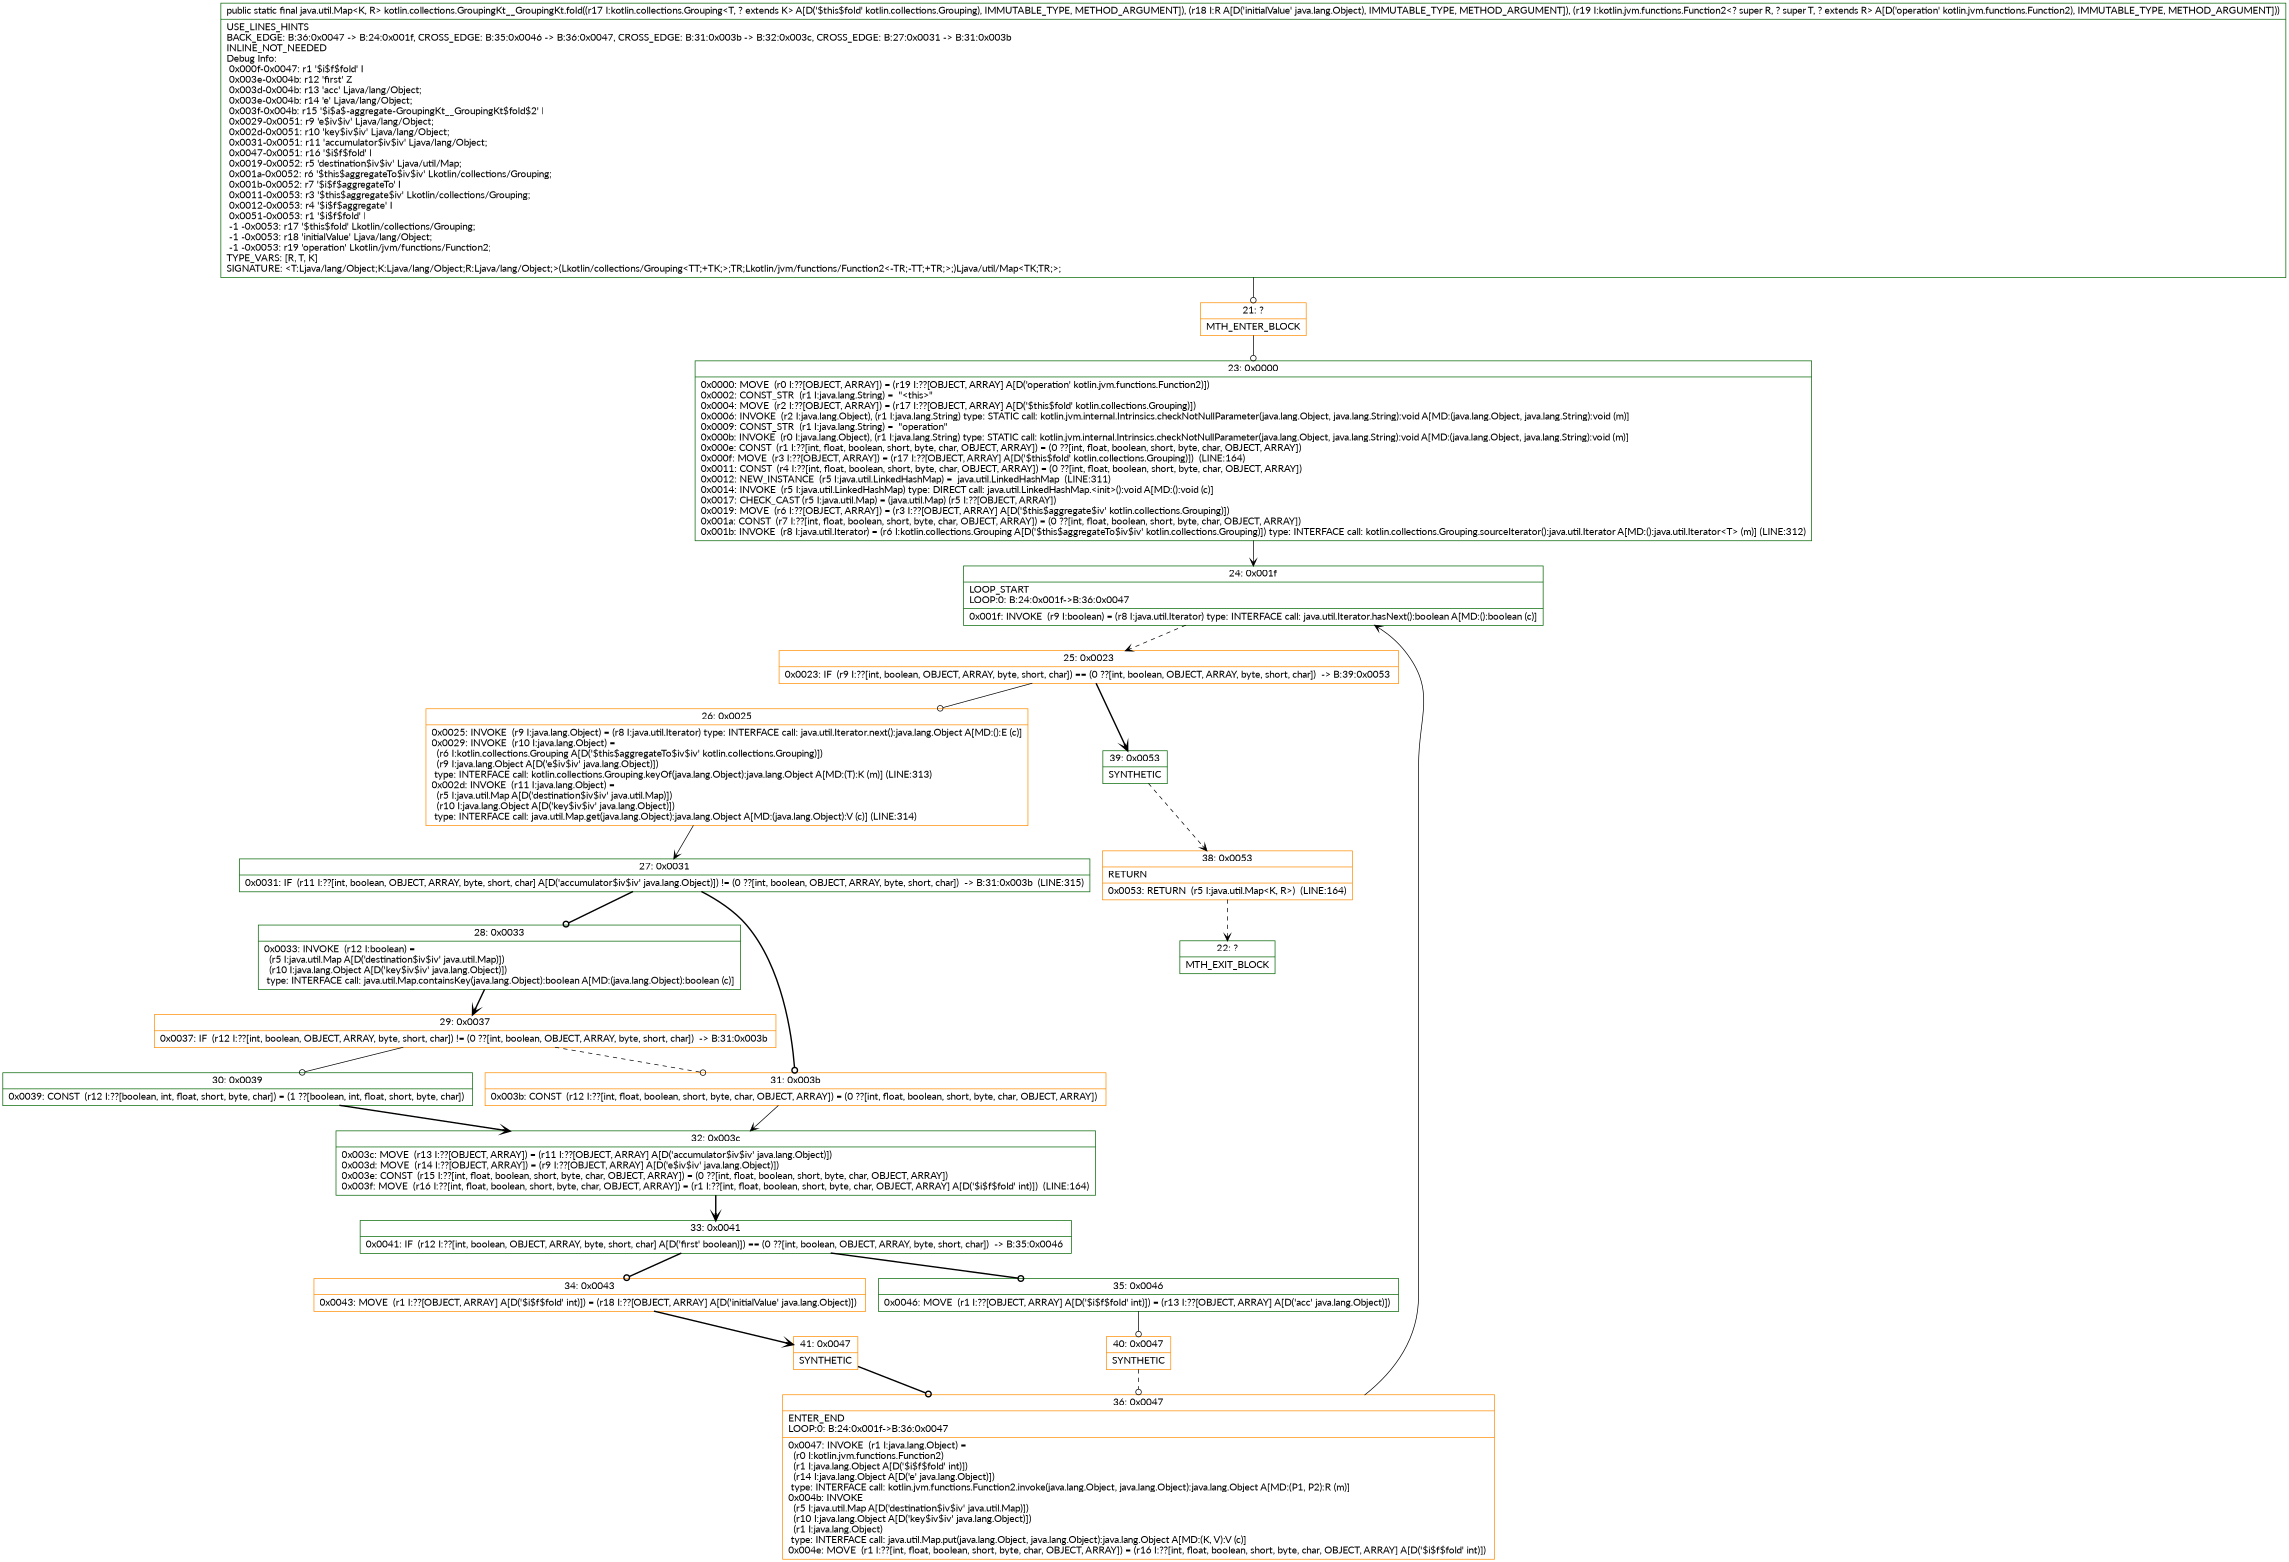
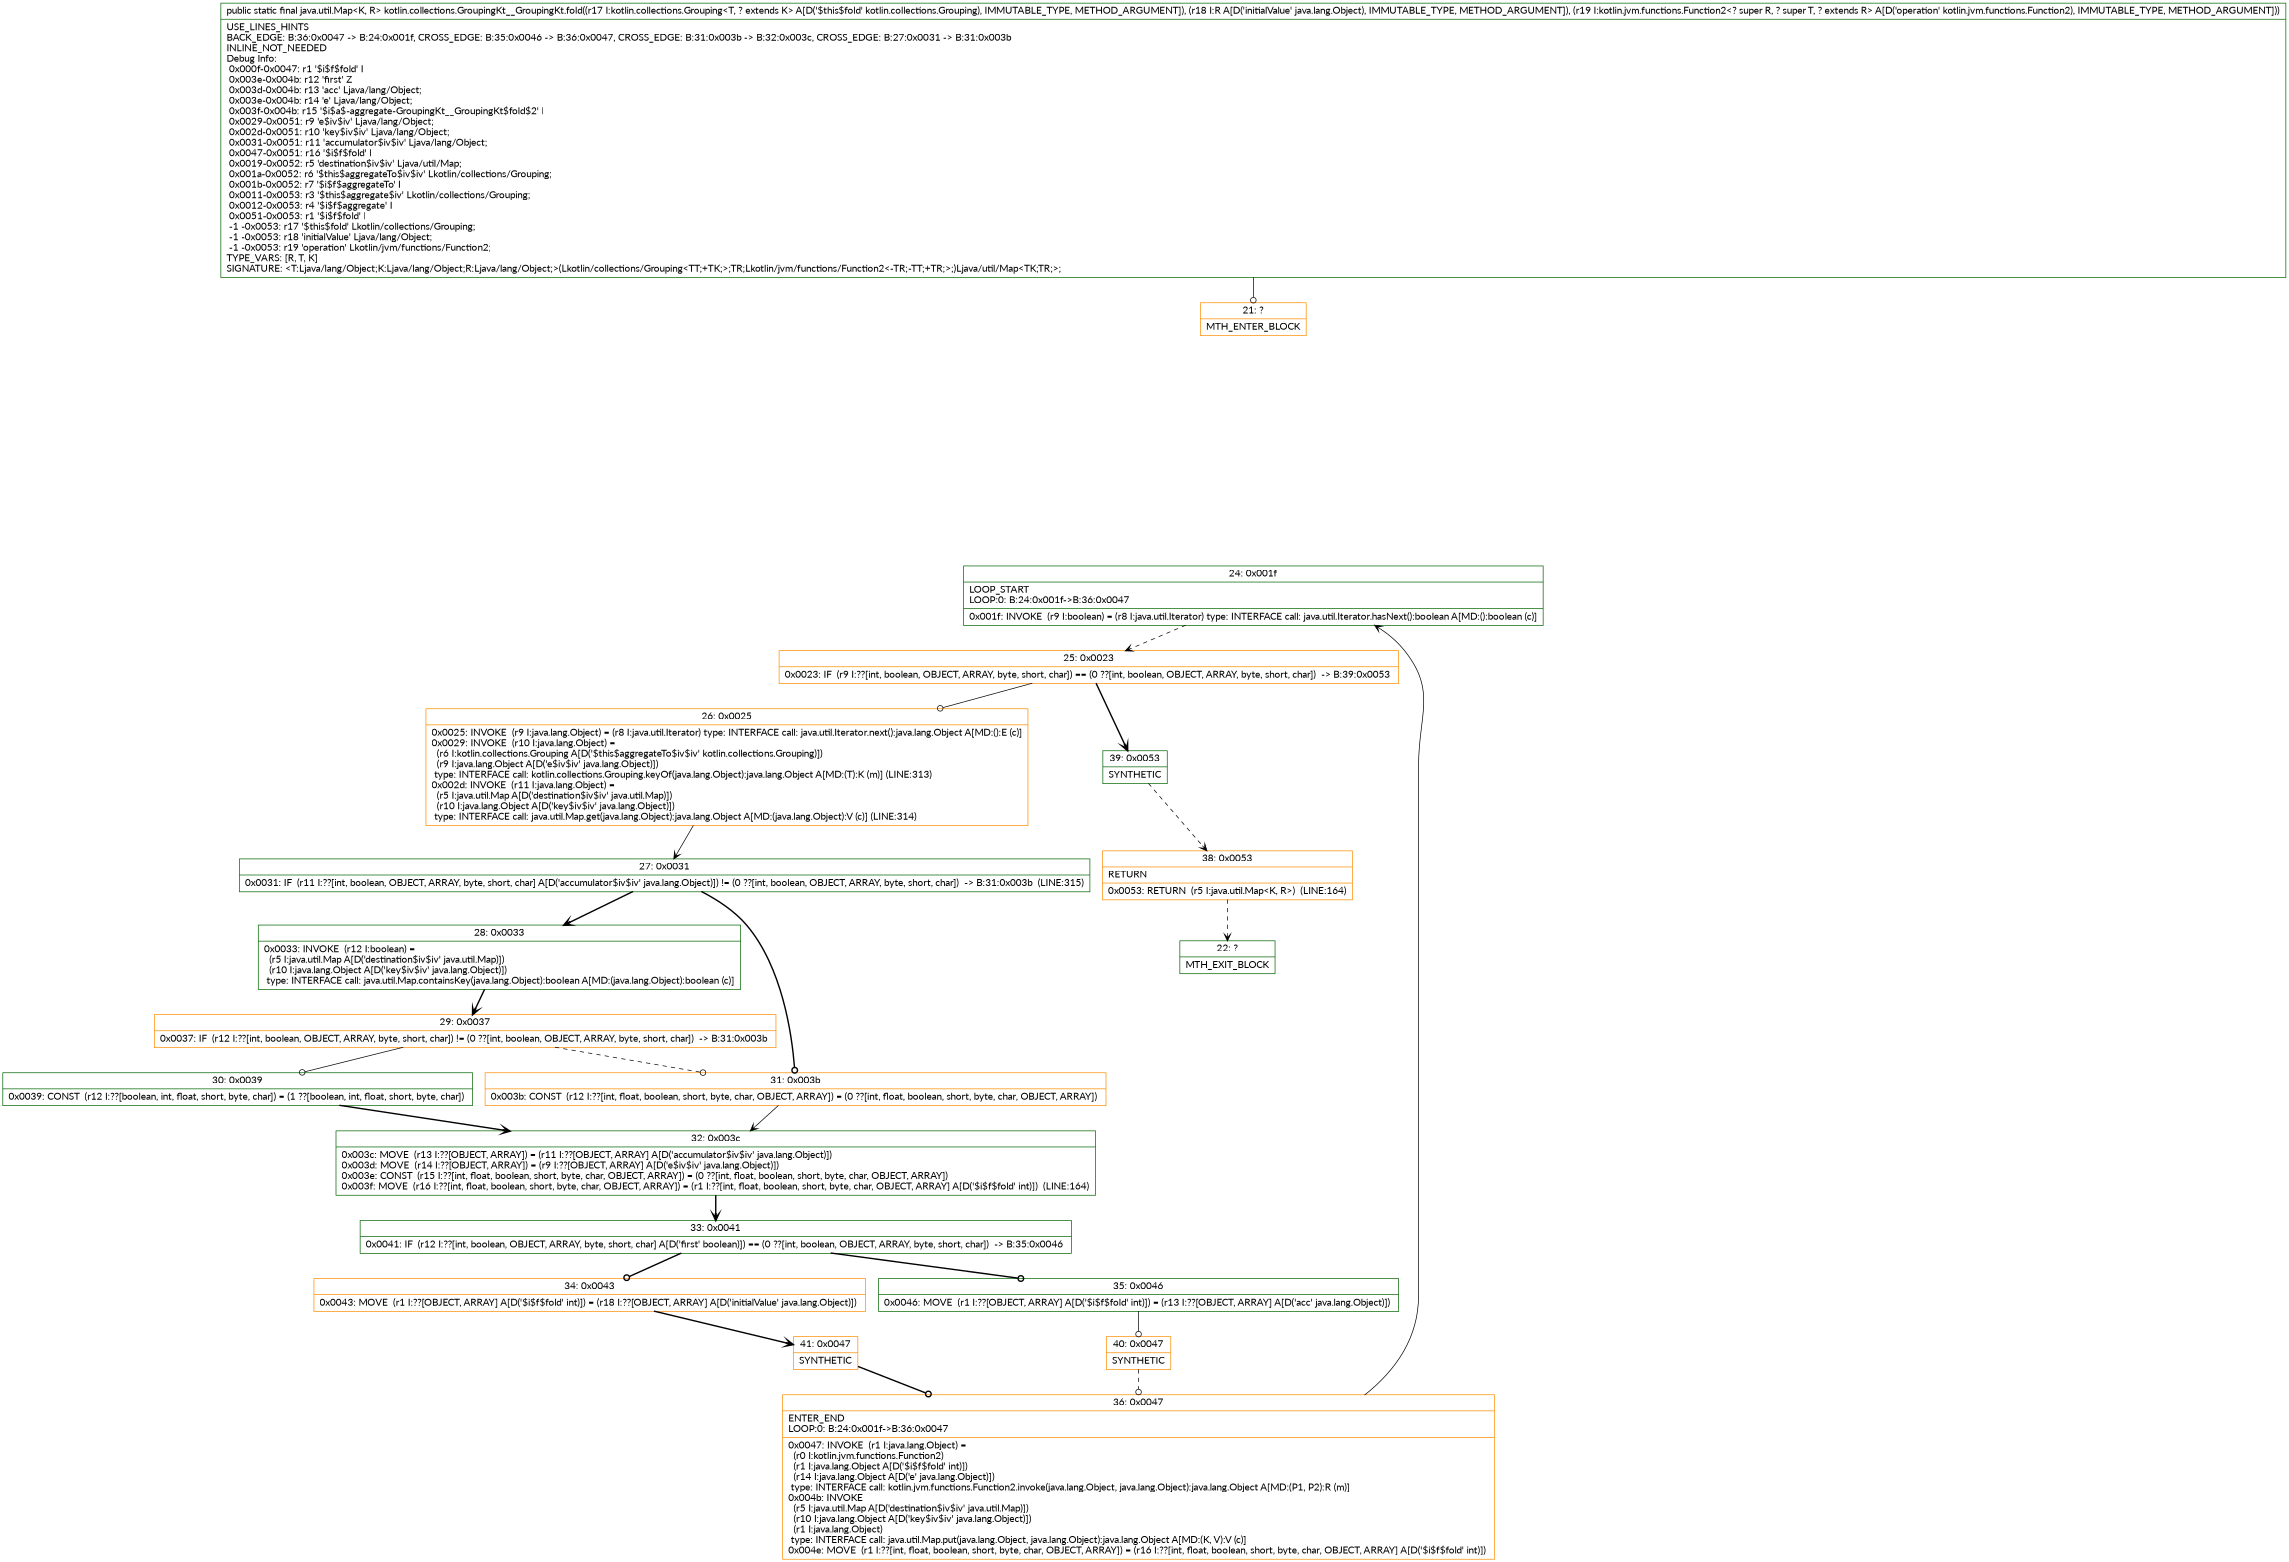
(1253, 451) -> none
(601, 907) -> (601, 907)
